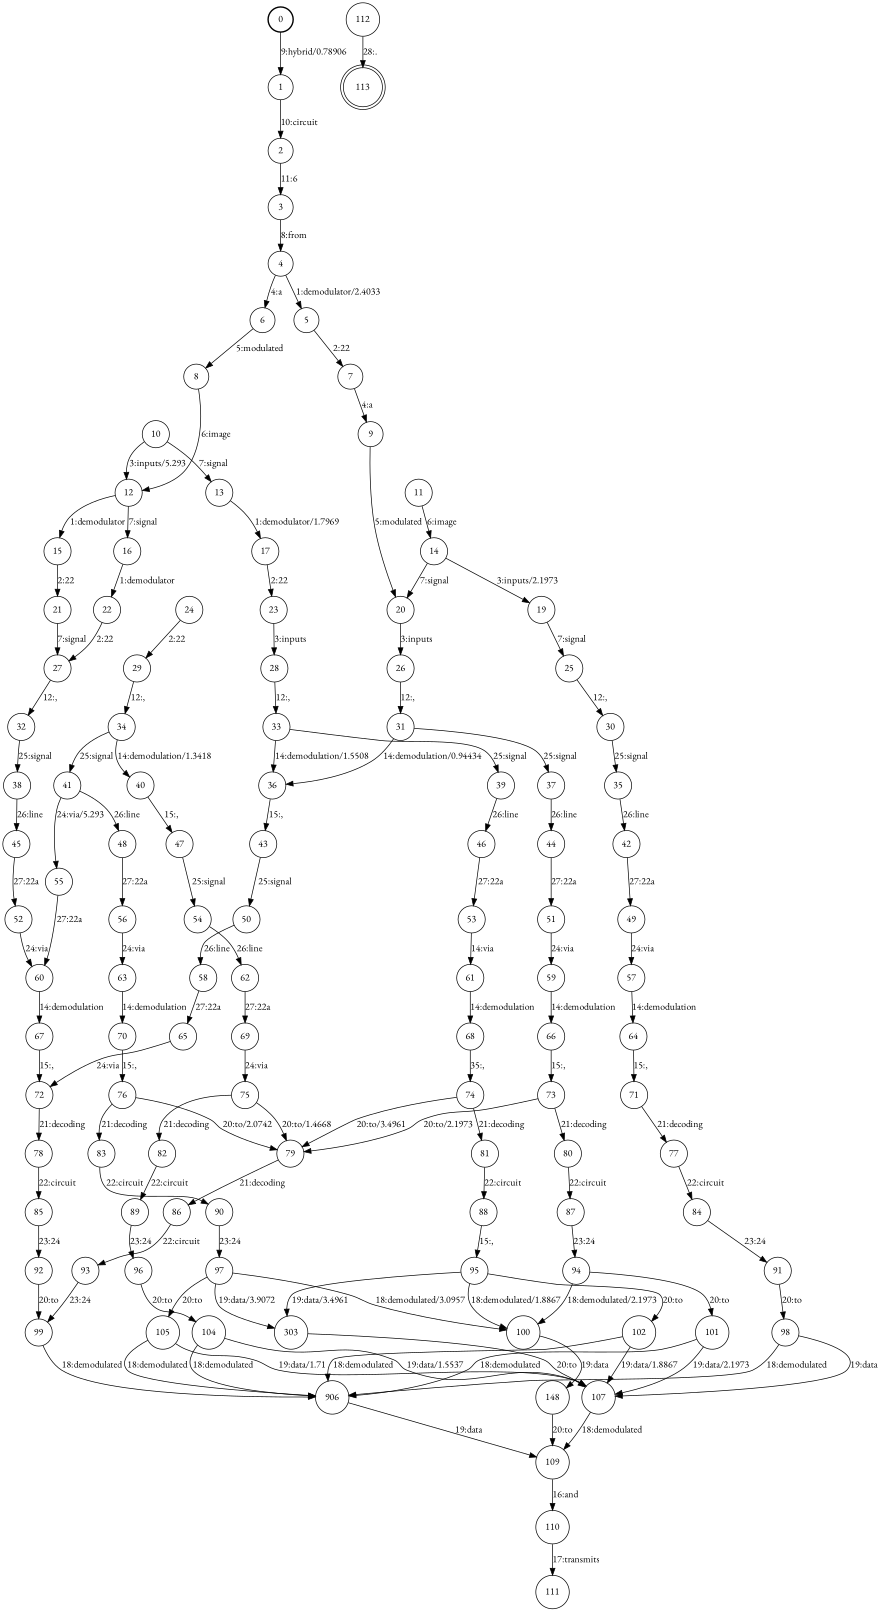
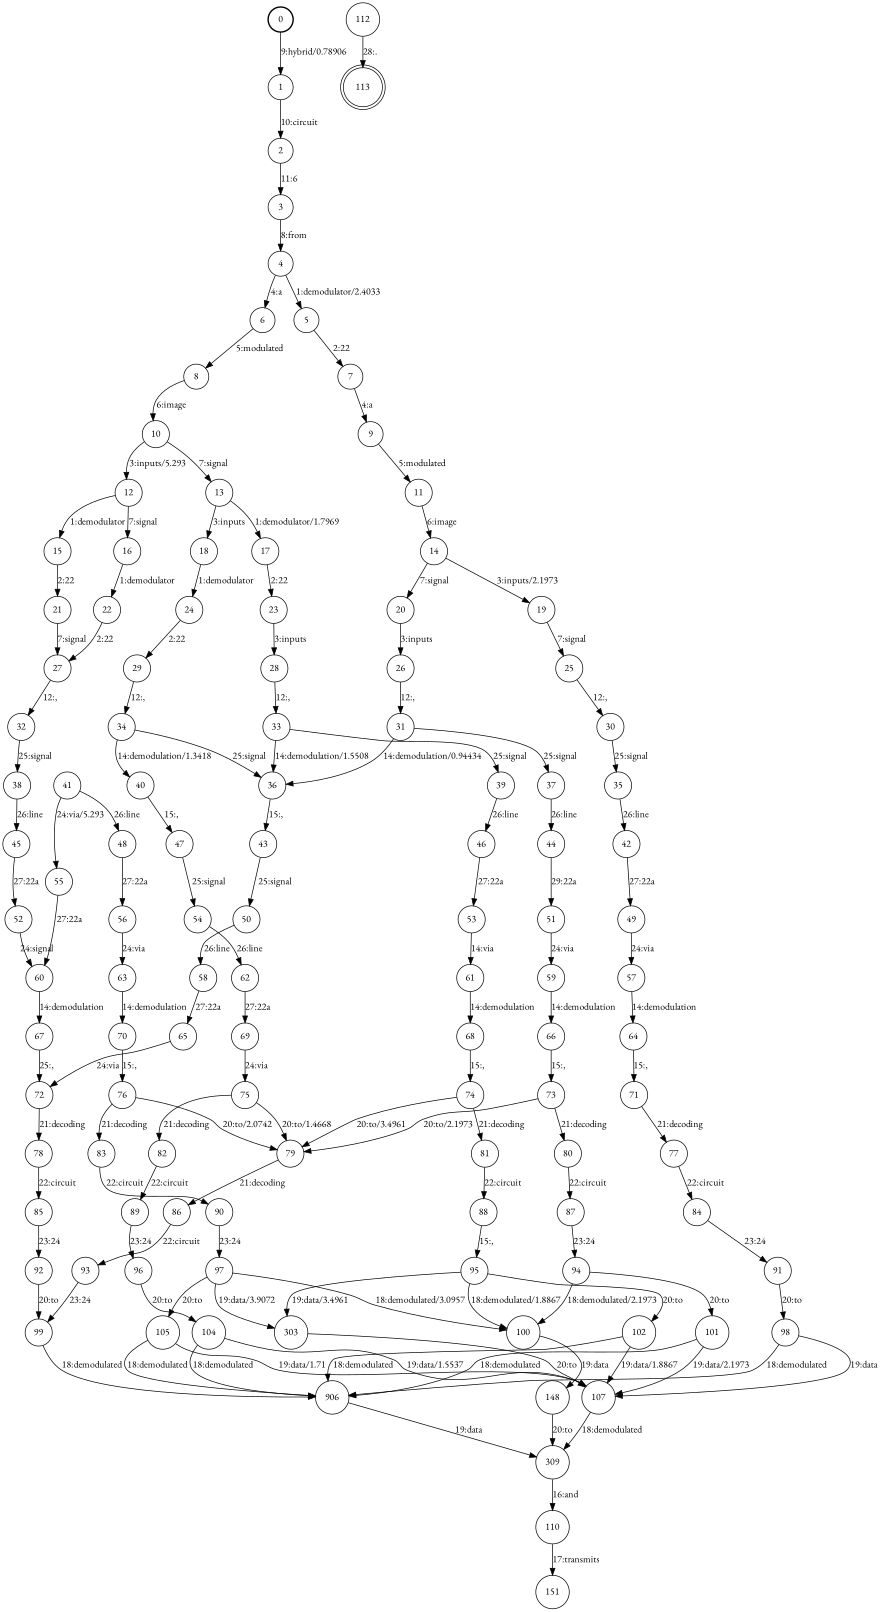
(195, 451) -> (163, 392)
(374, 520) -> (392, 460)
none -> (204, 551)
(87, 745) -> (197, 746)
(564, 882) -> (564, 882)
(37, 949) -> (37, 949)
(47, 1066) -> (47, 1066)
(478, 1066) -> (478, 1066)
(553, 1462) -> (553, 1462)
(553, 1592) -> (553, 1592)
